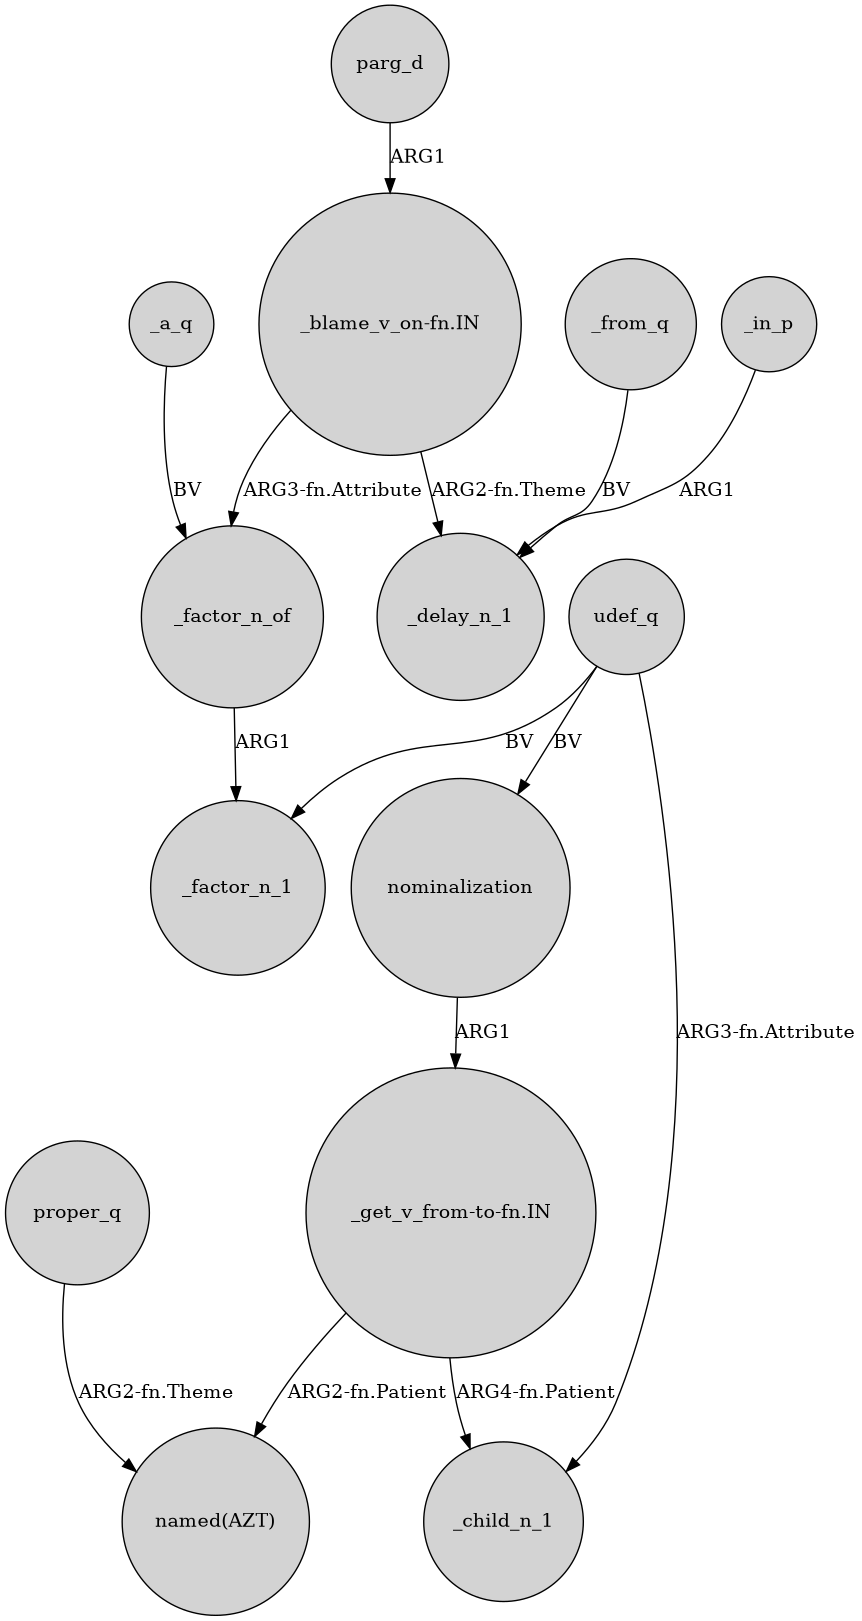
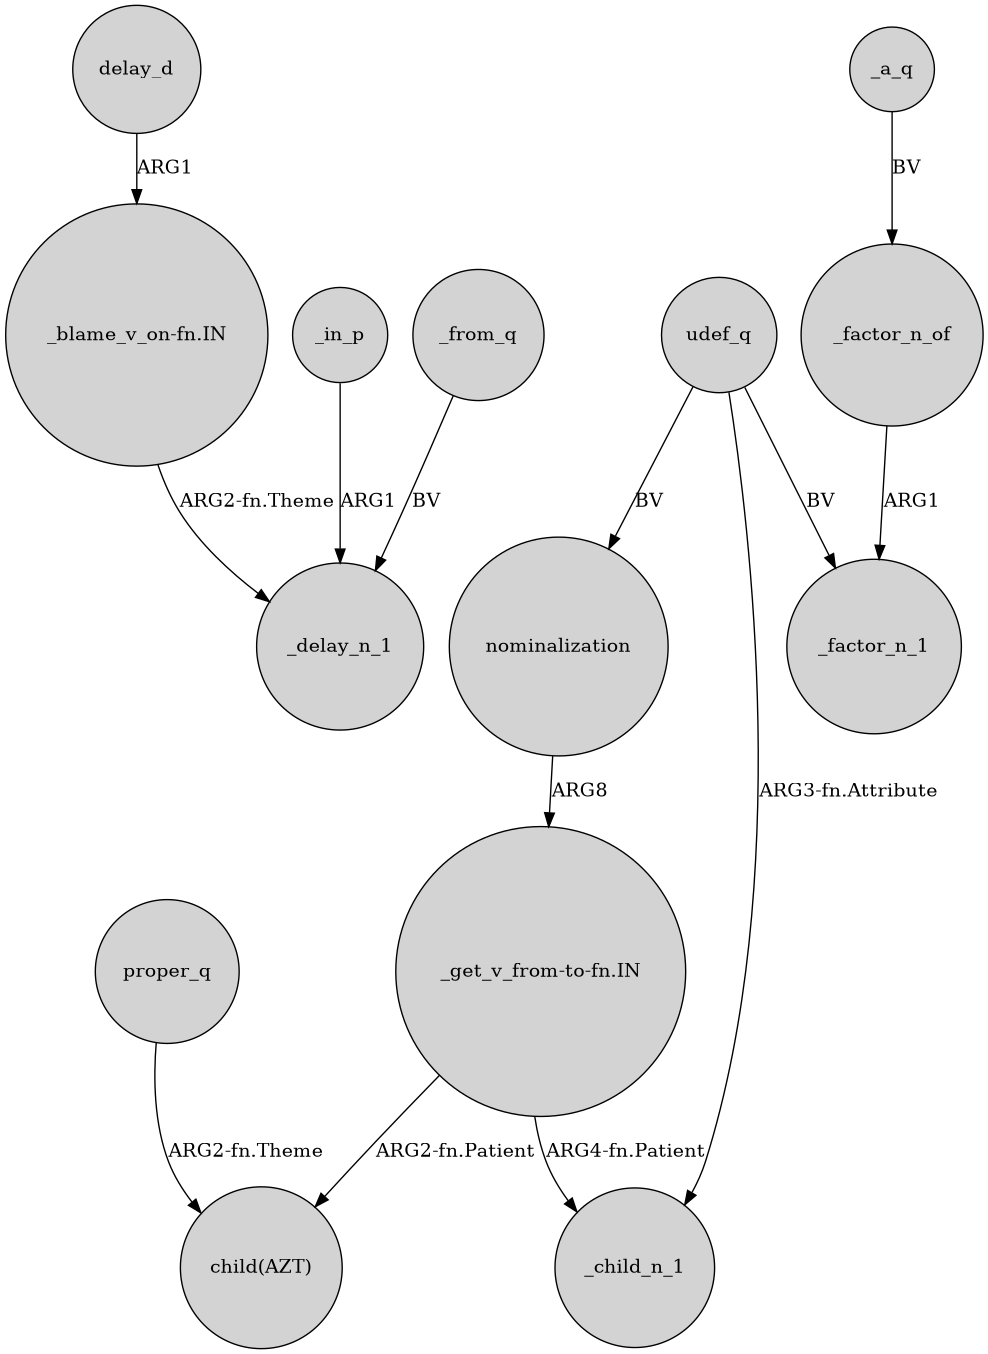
(390, 64) -> (137, 69)
(256, 457) -> none
(483, 1033) -> (580, 791)
(216, 1522) -> (261, 1268)
